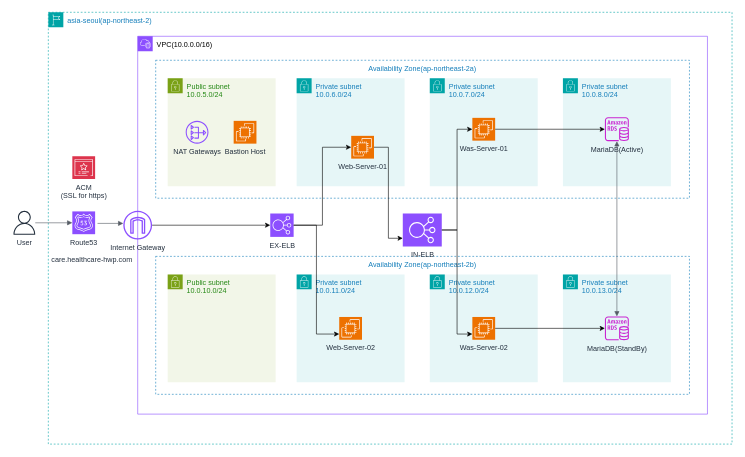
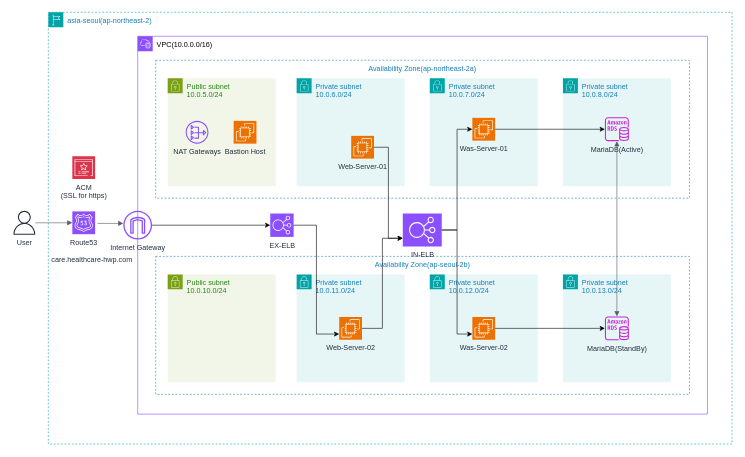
(323, 187) -> none
(423, 265) -> (423, 265)
none -> (383, 292)
